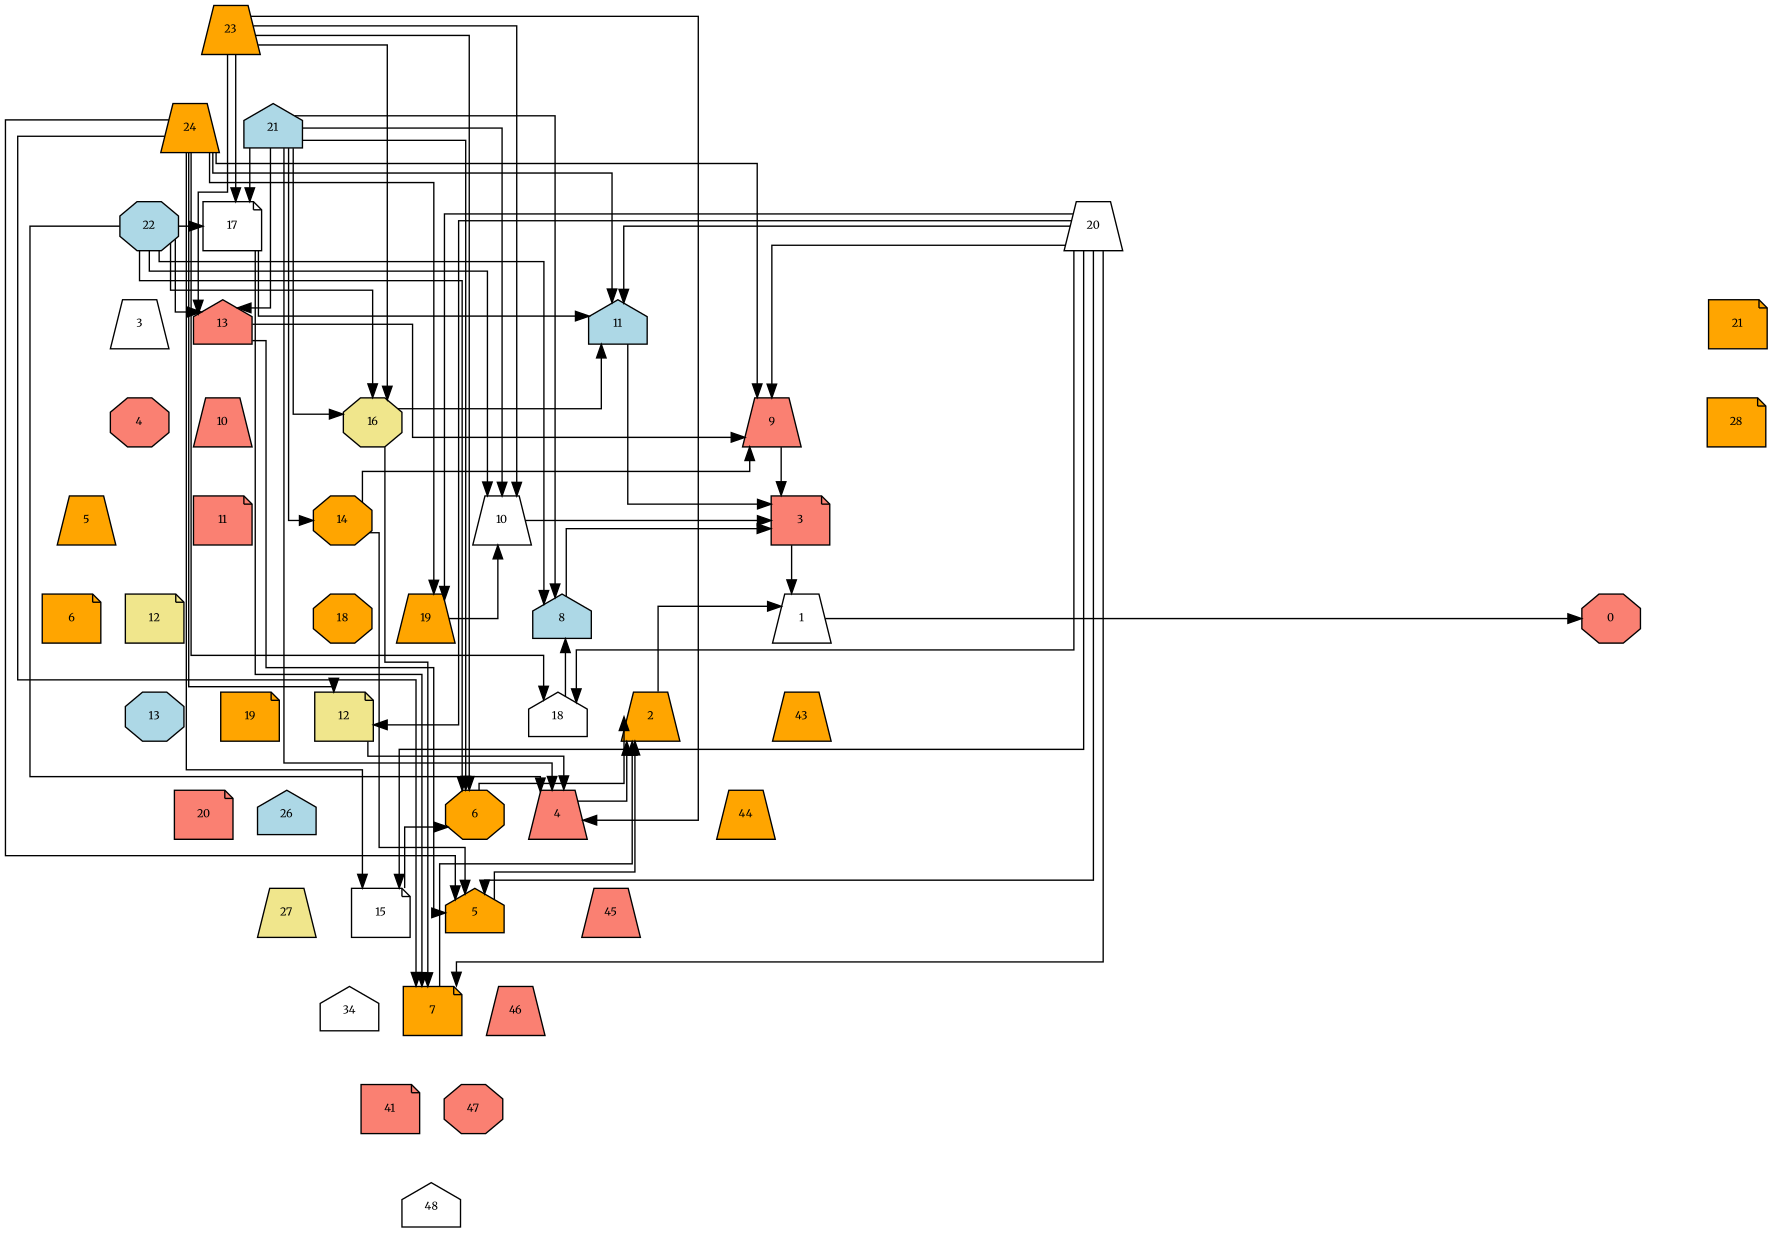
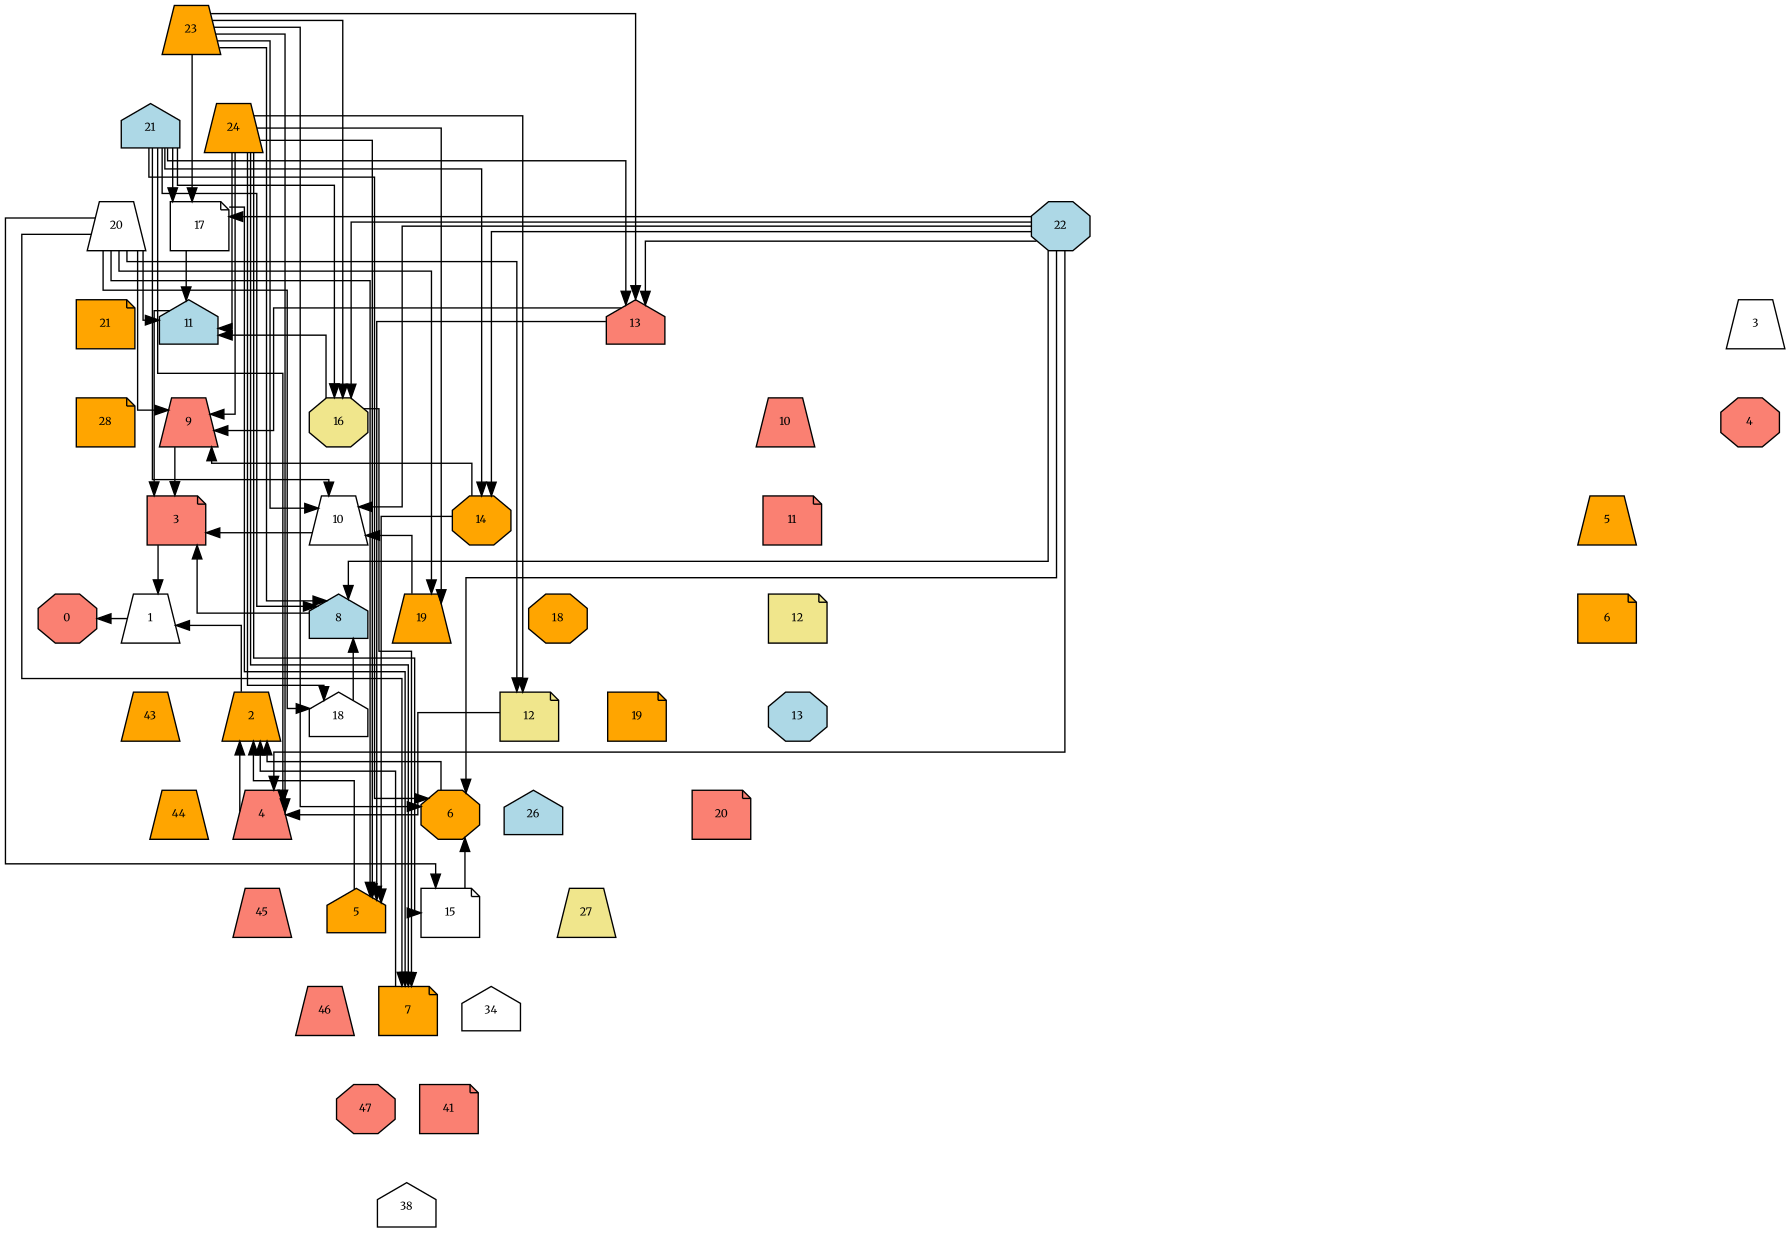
none -> (491, 285)
none -> (267, 324)
(431, 1207) -> (407, 1207)
